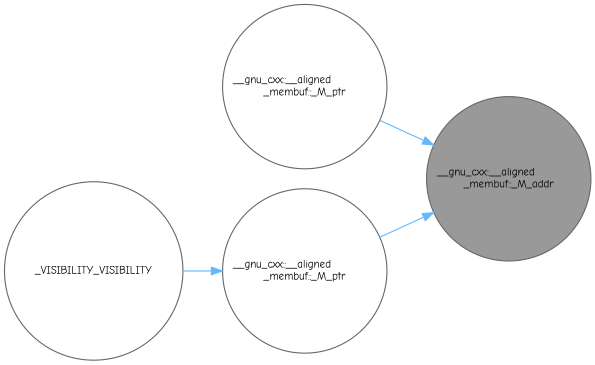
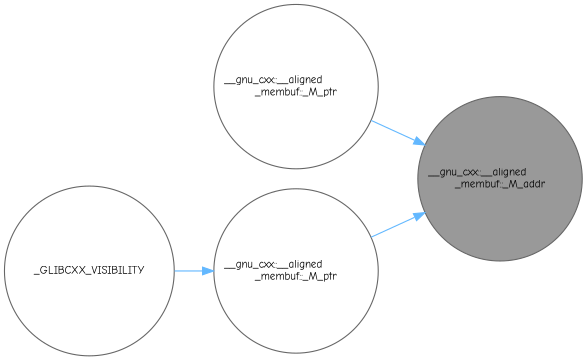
(94, 271) -> (89, 271)
